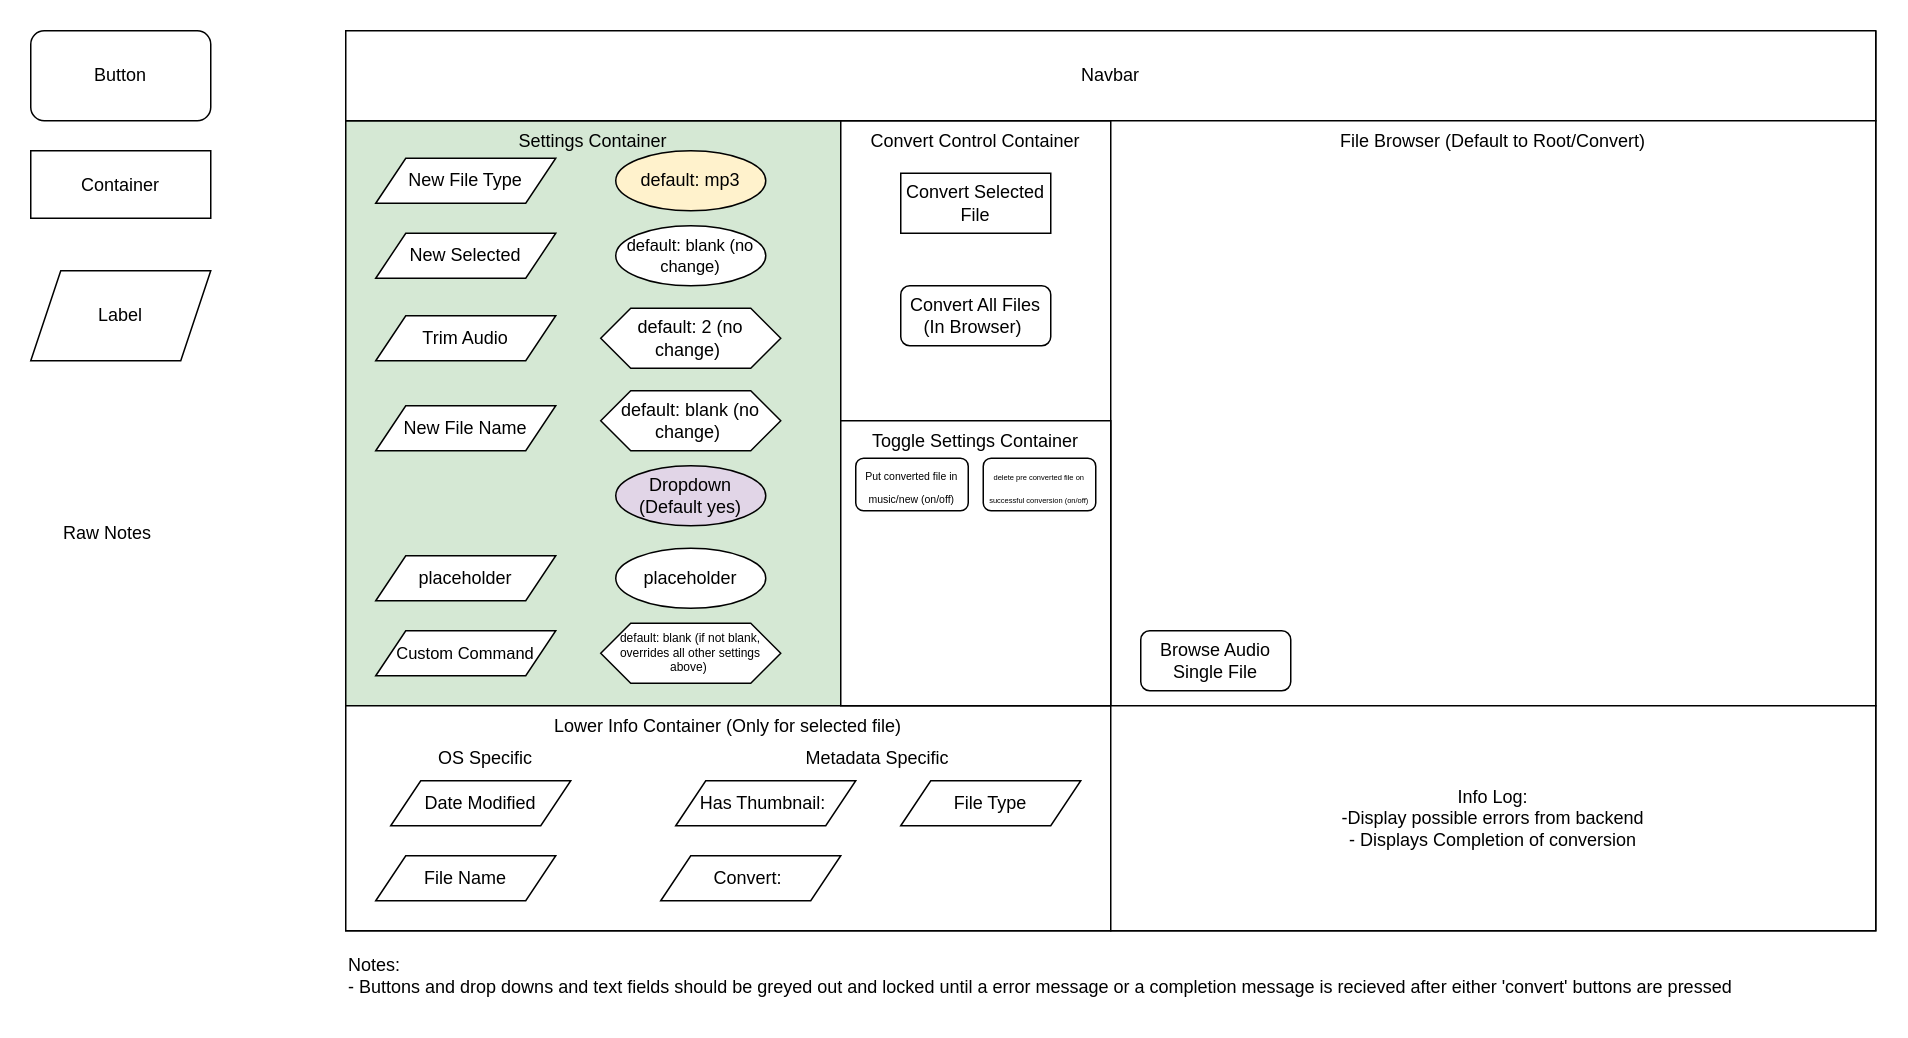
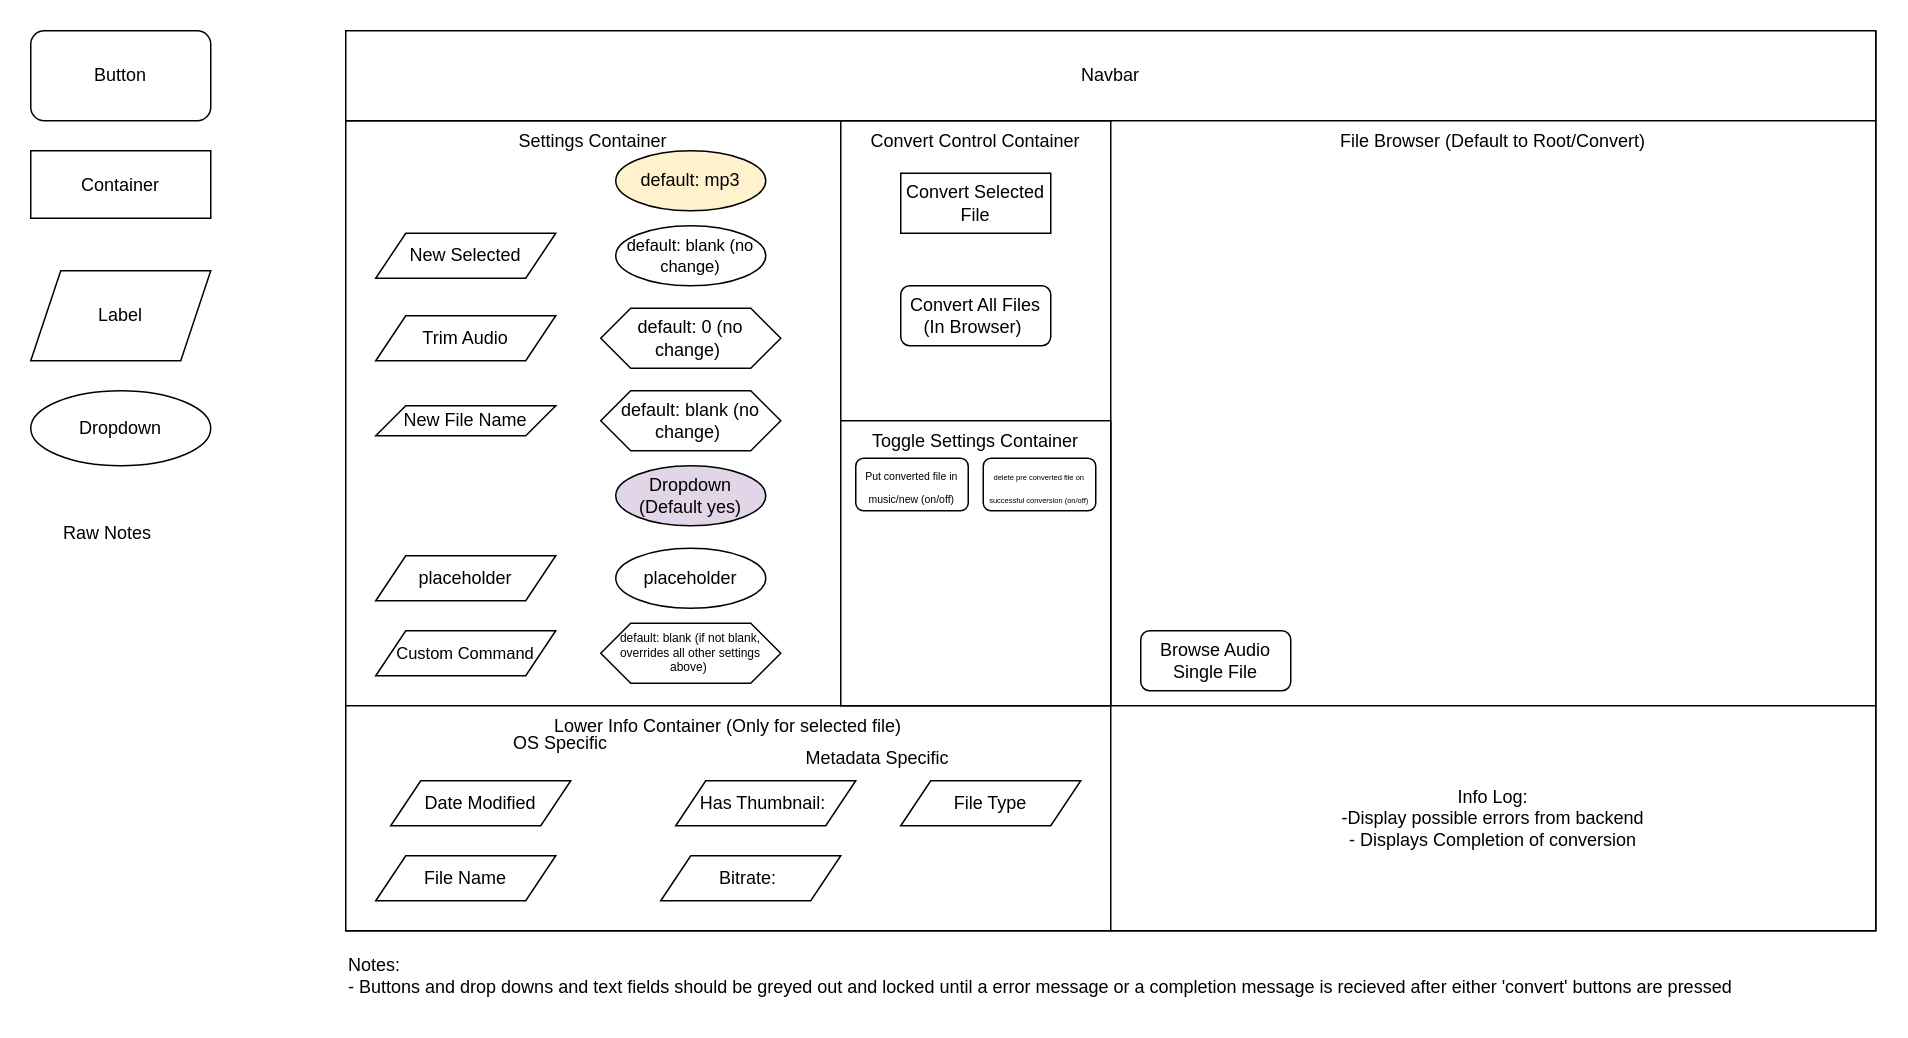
(466, 181) -> none
(691, 338) -> (691, 338)
(593, 413) -> (593, 413)
none -> (121, 428)
(466, 428) -> (466, 421)
(503, 758) -> (578, 743)
(751, 878) -> (751, 878)
